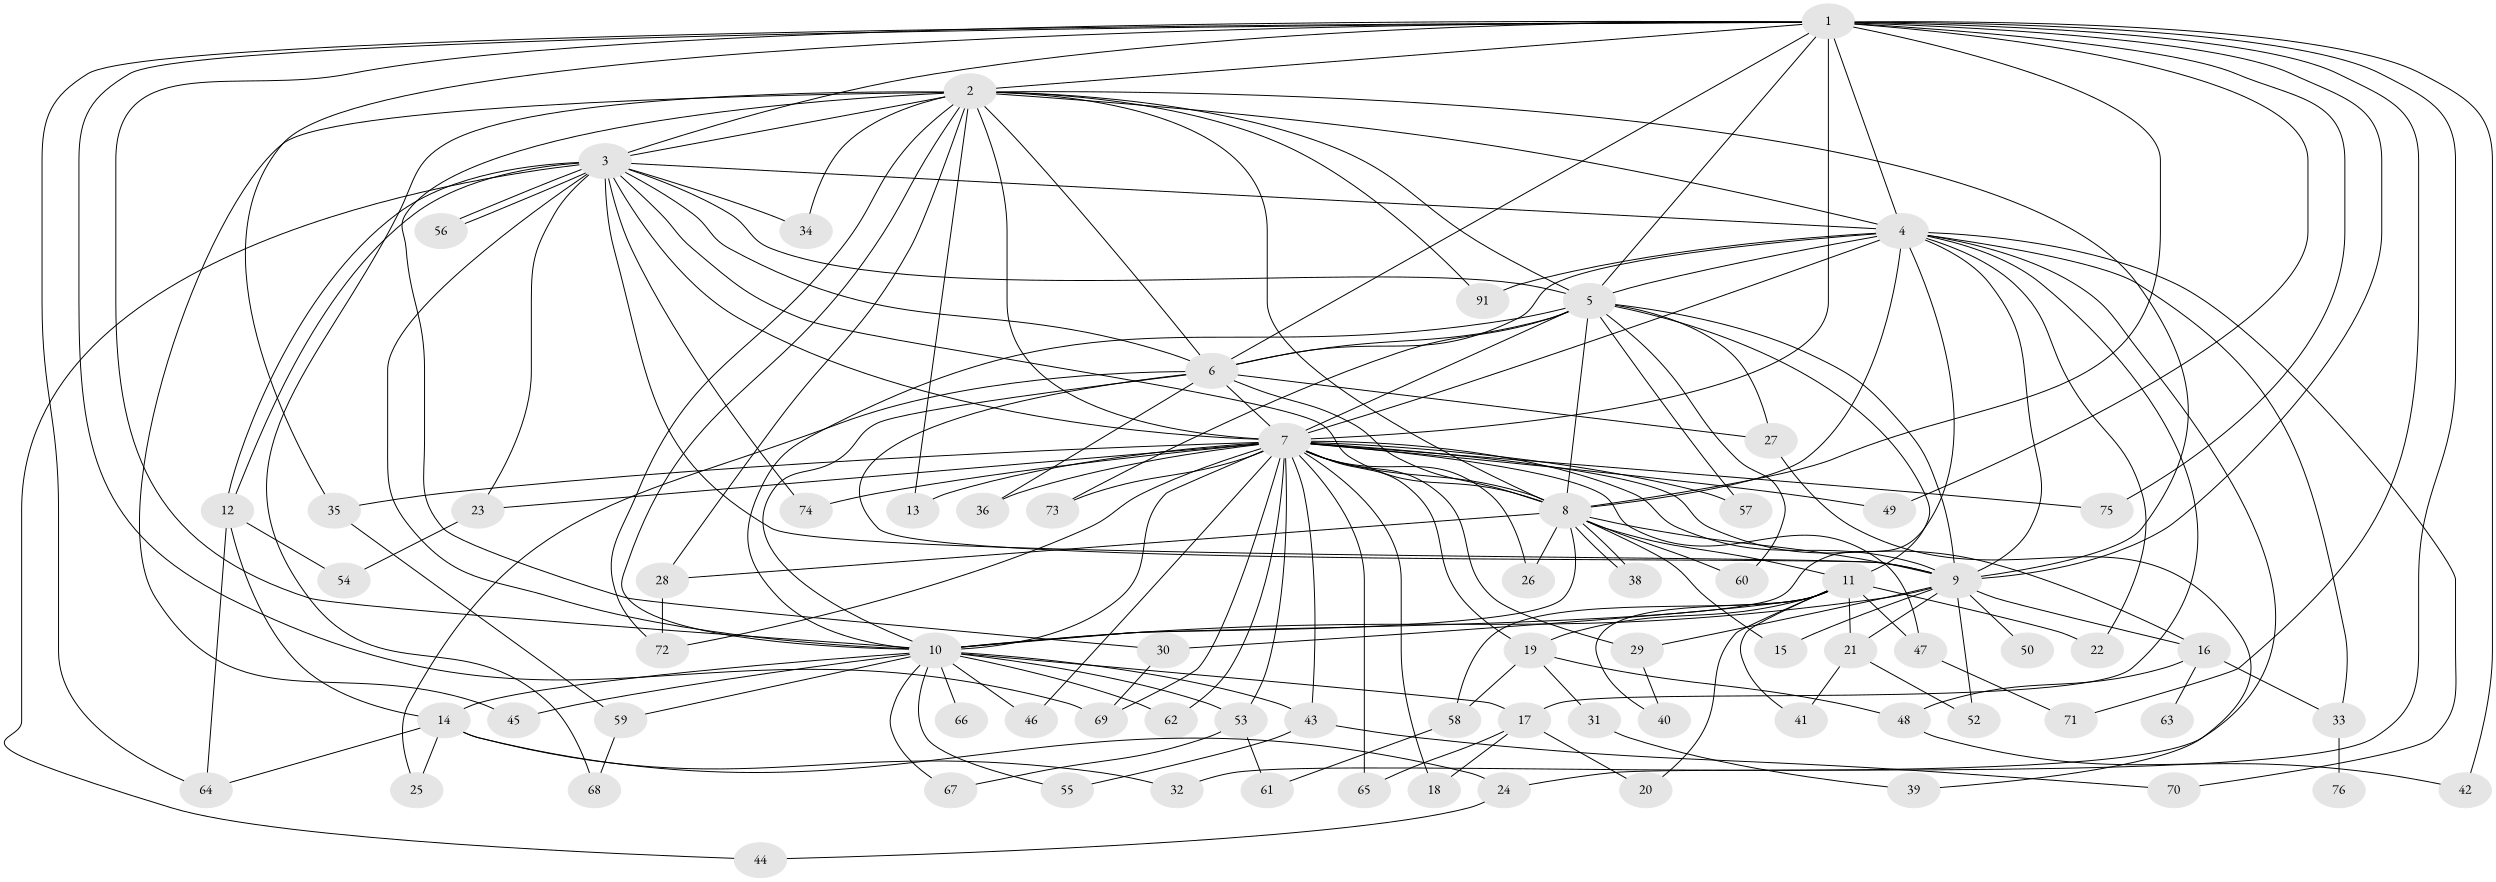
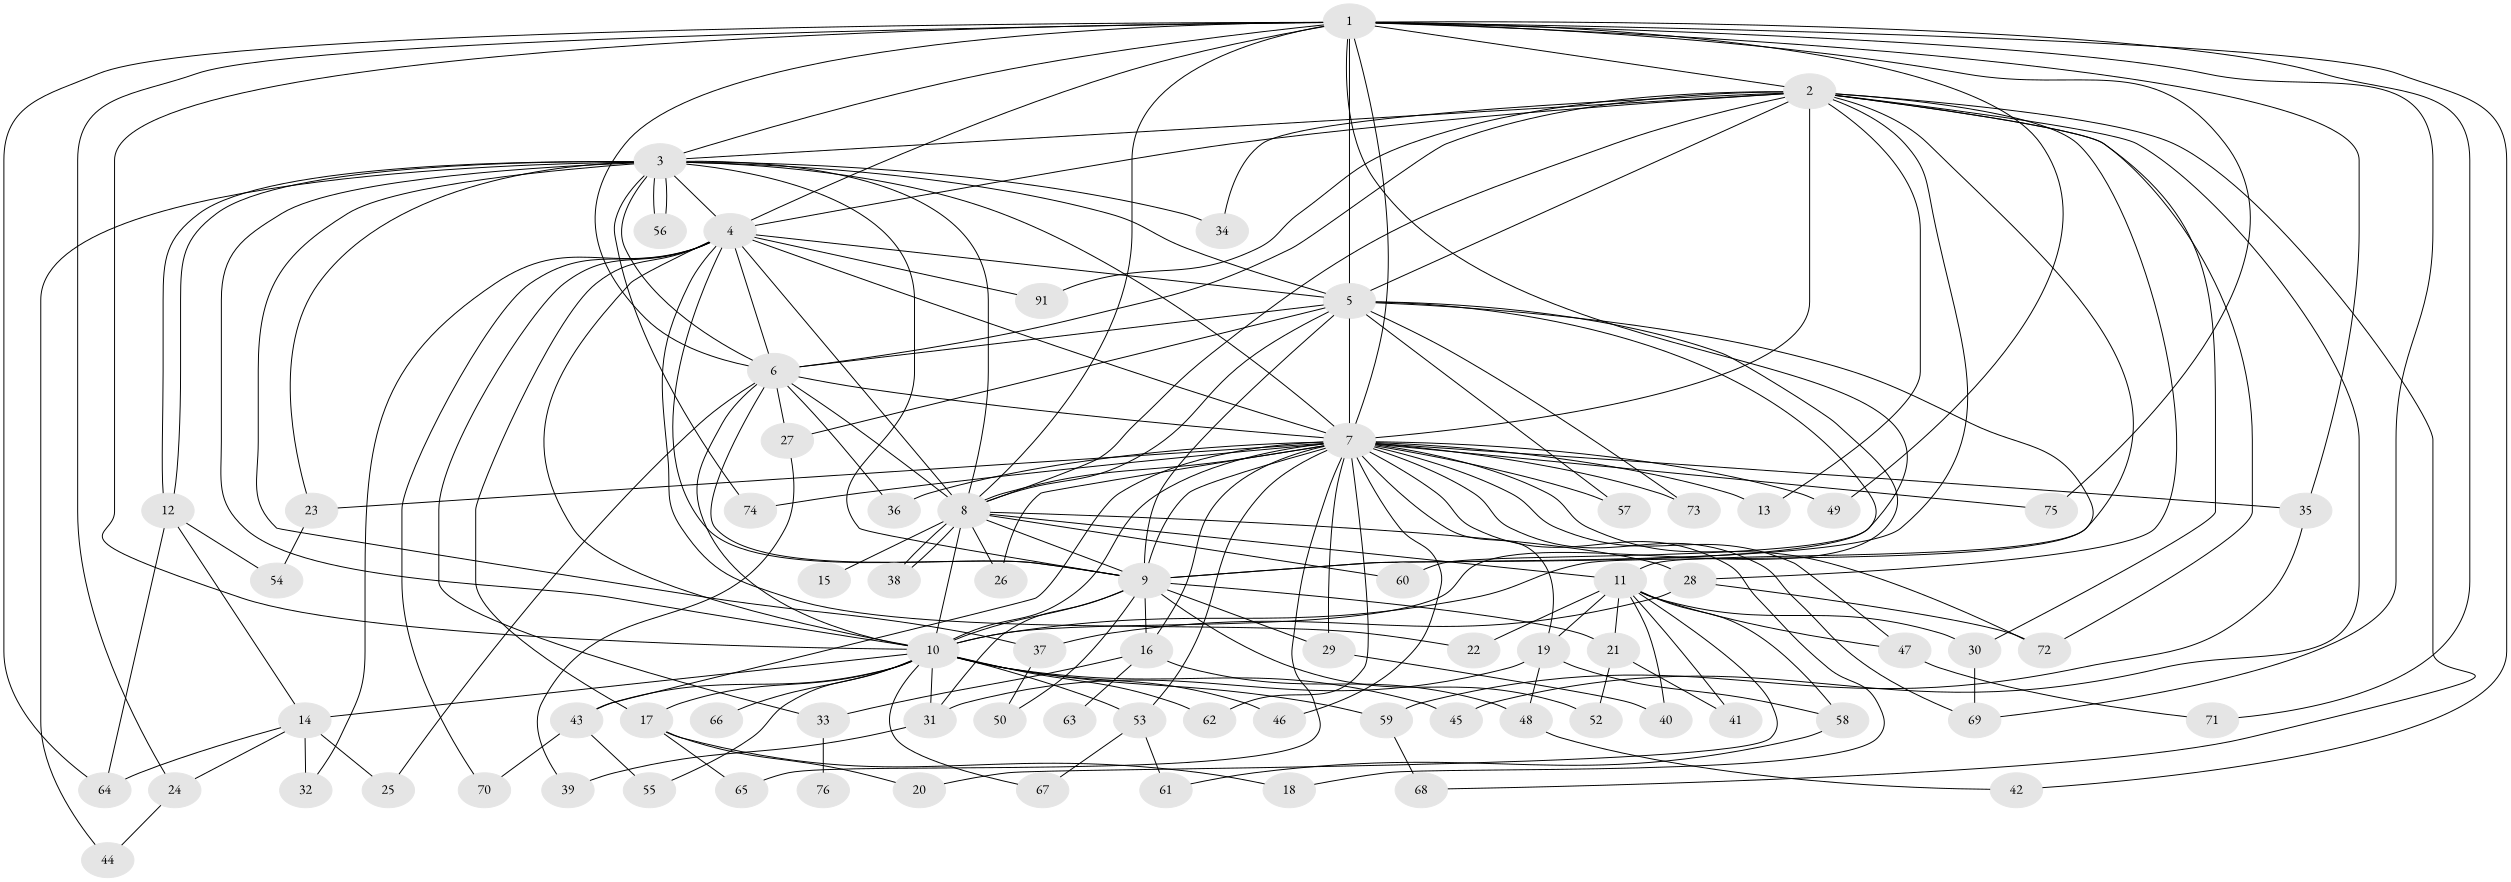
(1866, 613) -> (991, 645)
none -> (1040, 650)
none -> (932, 686)
